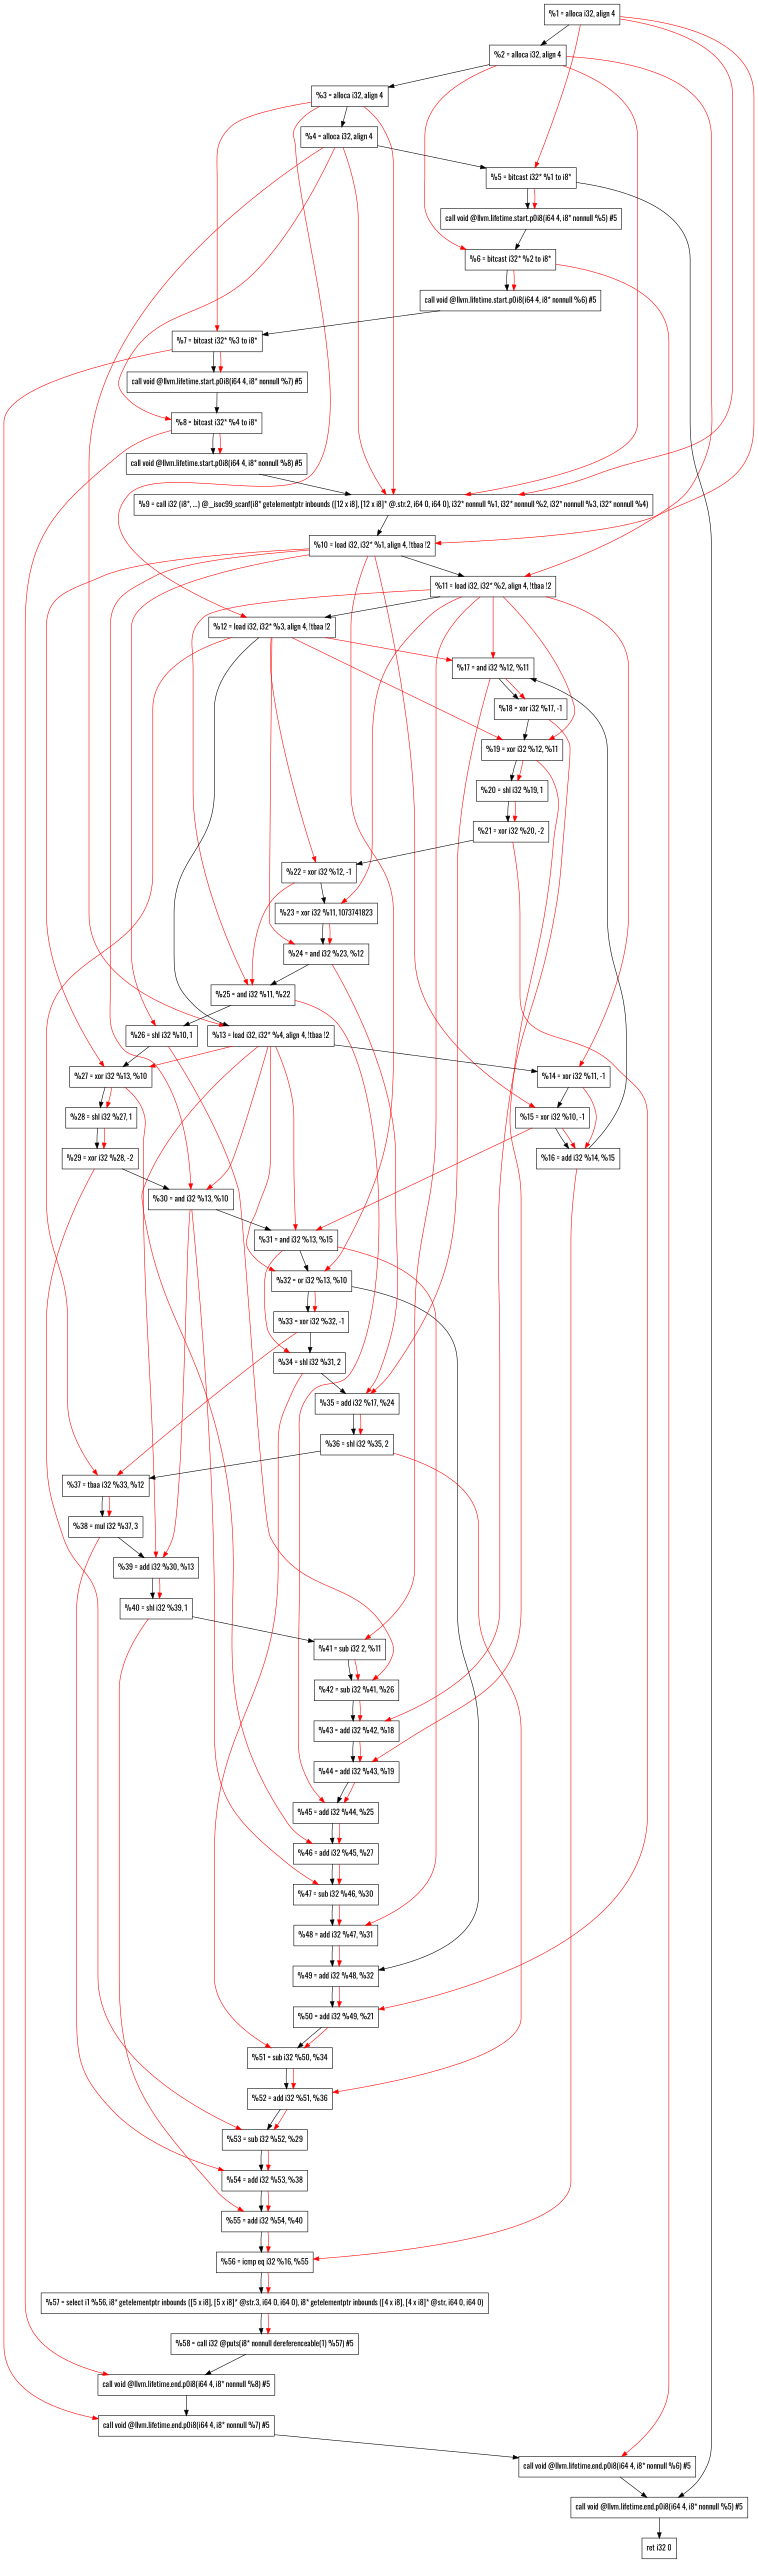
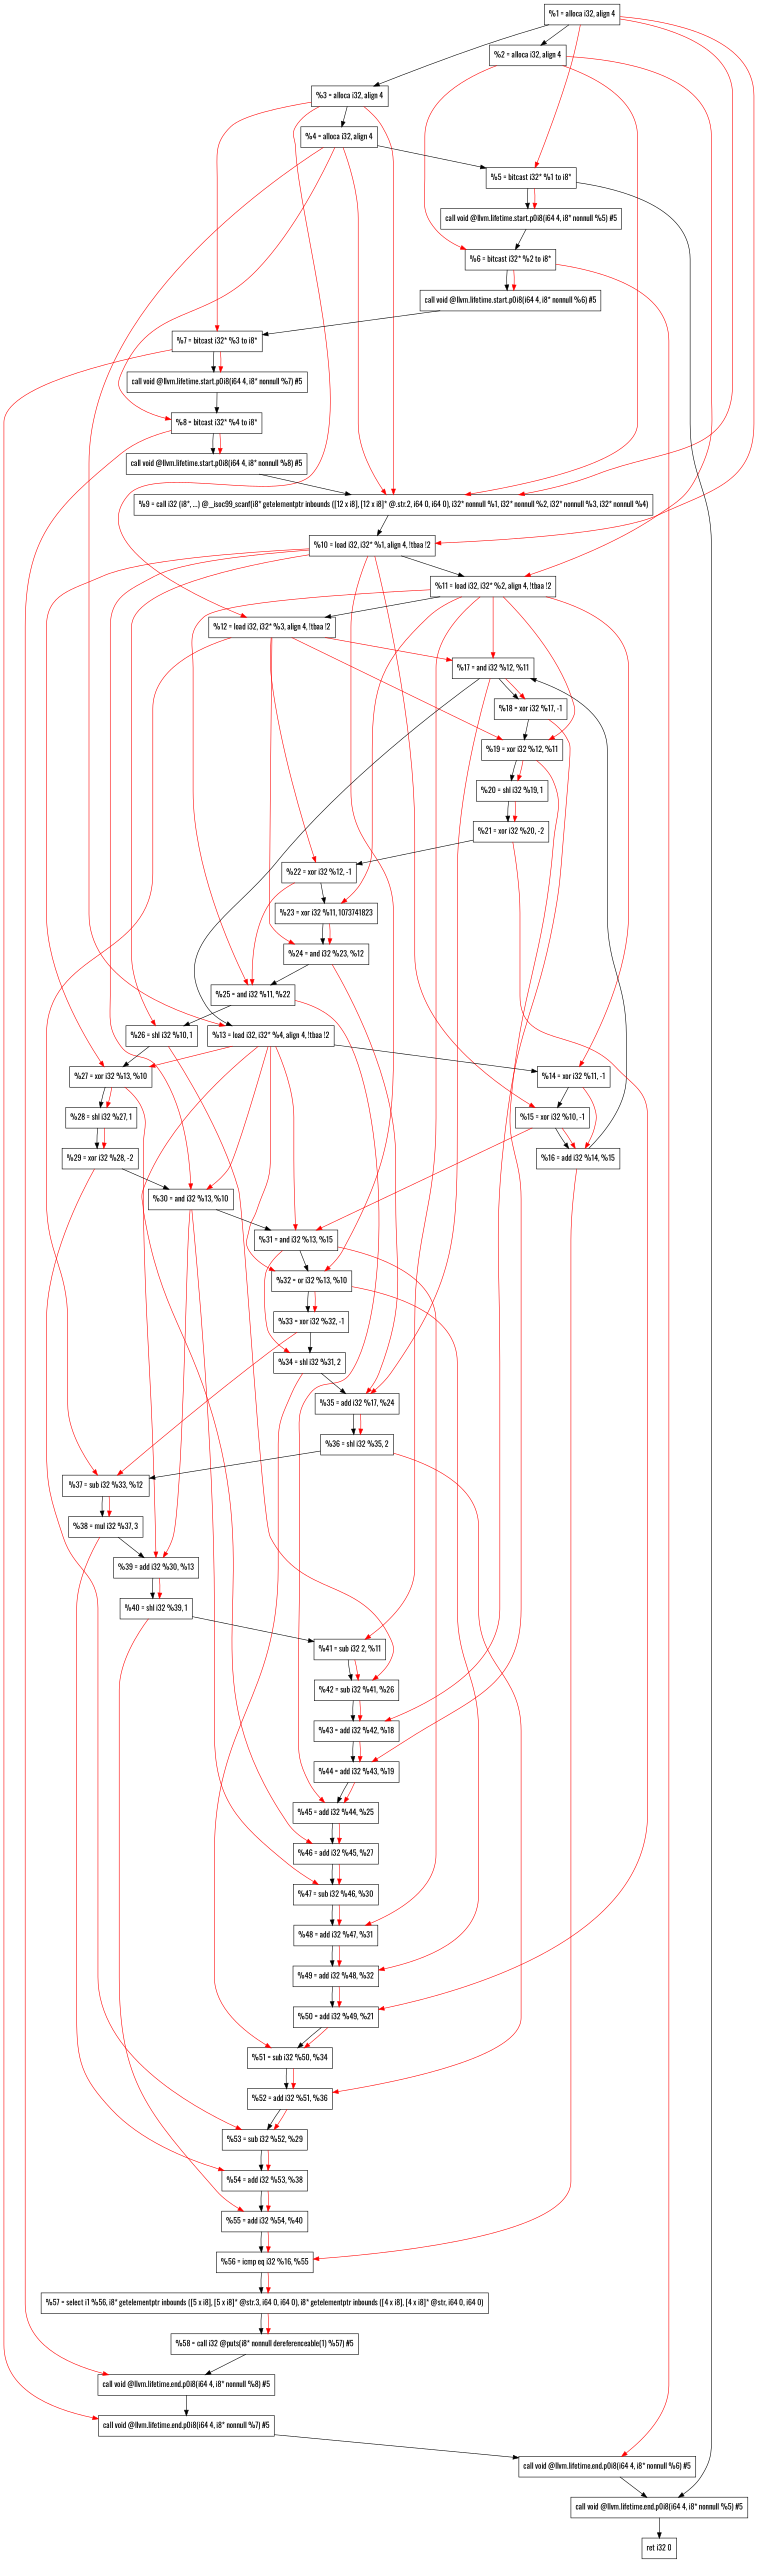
(442, 75) -> (463, 52)
(203, 837) -> (300, 835)
(106, 1486) -> (106, 1486)
(458, 1624) -> (458, 1624)
